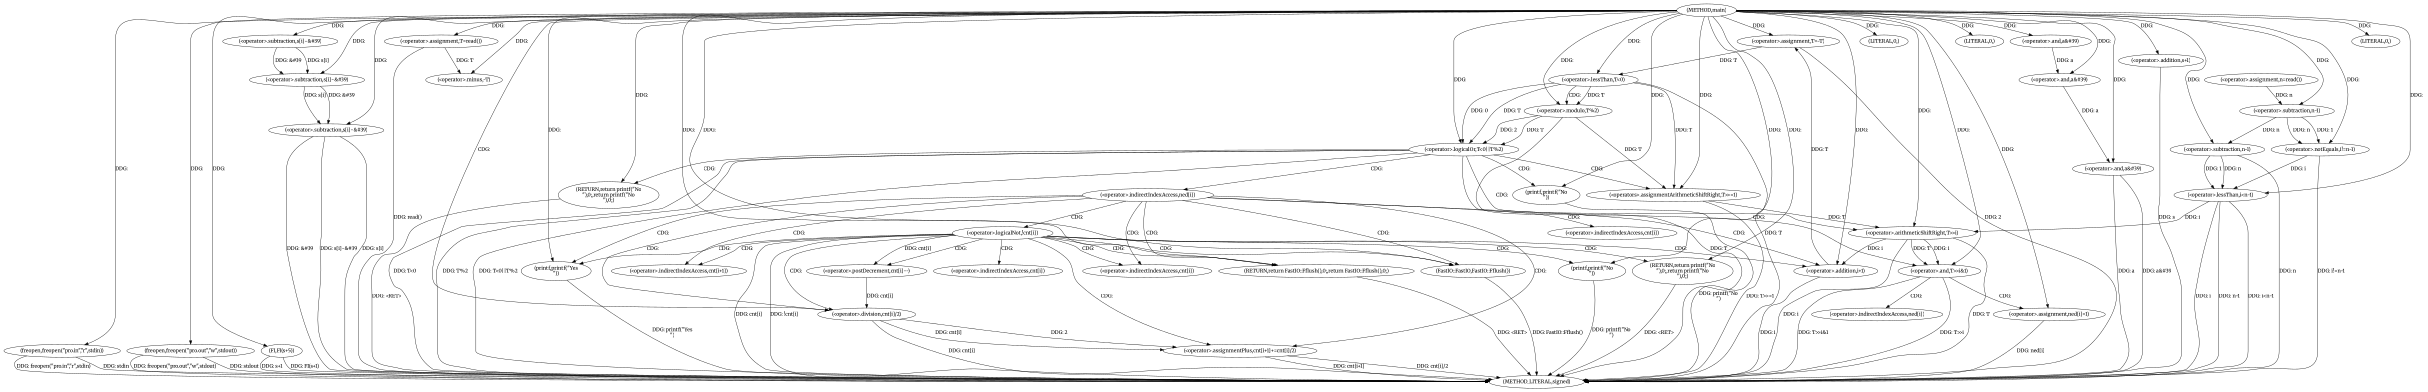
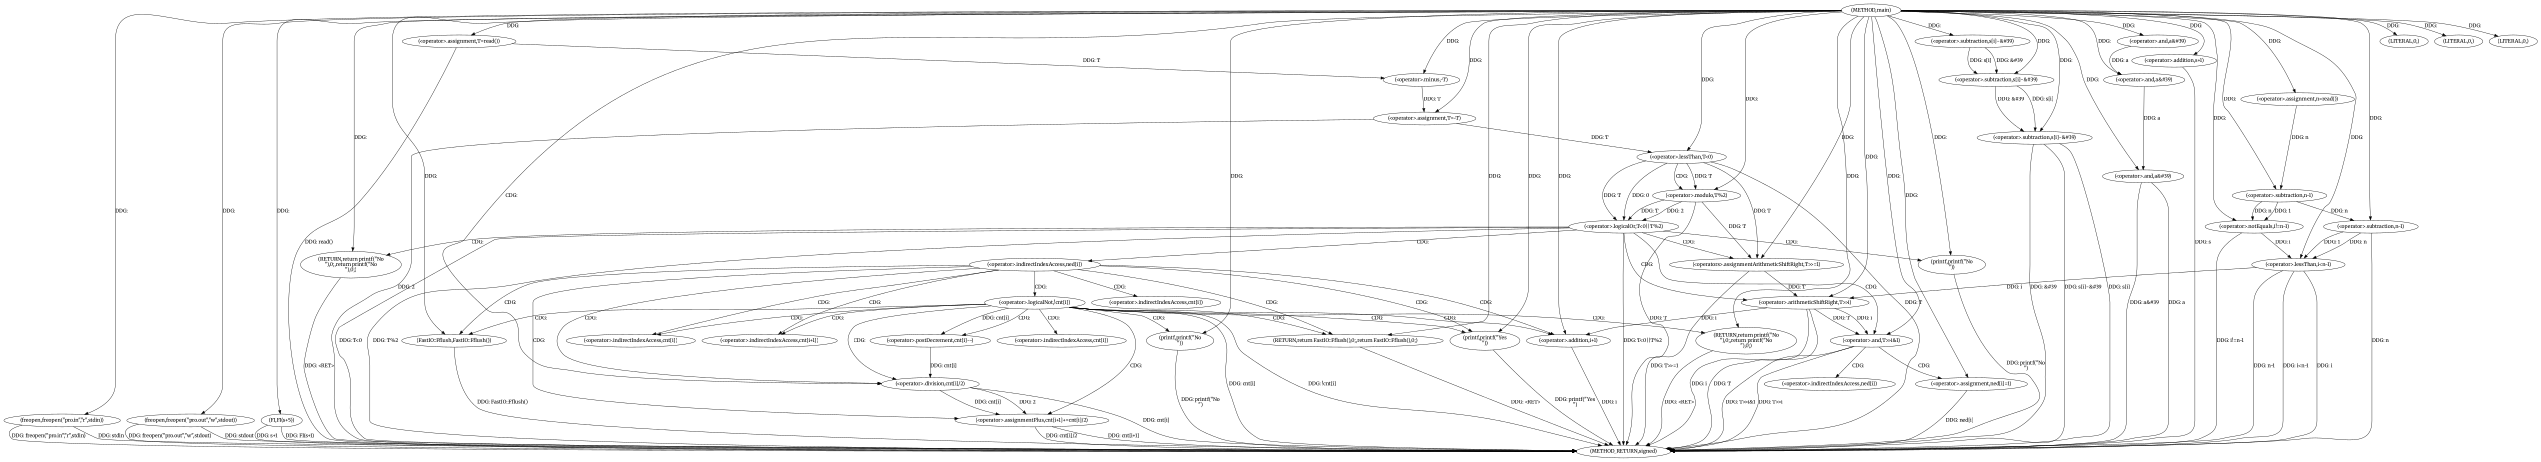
(1513, 21) -> (2114, 15)
(1811, 158) -> (1423, 97)
(1473, 271) -> (454, 341)
(1537, 382) -> (1623, 451)
